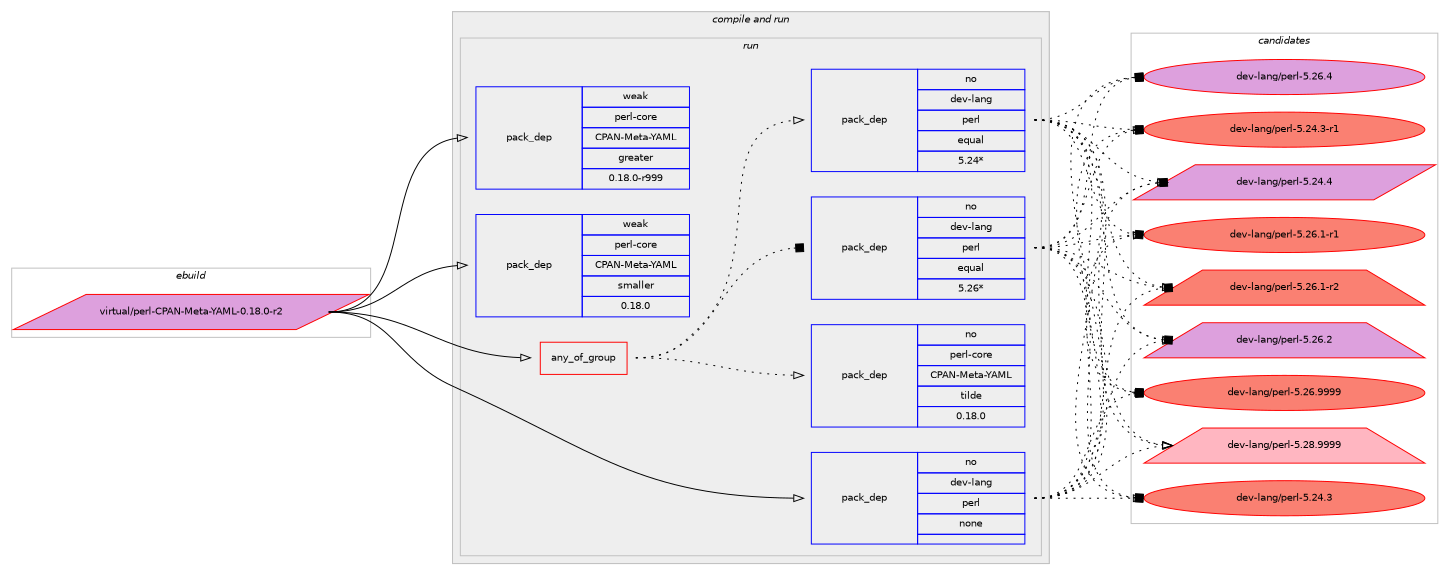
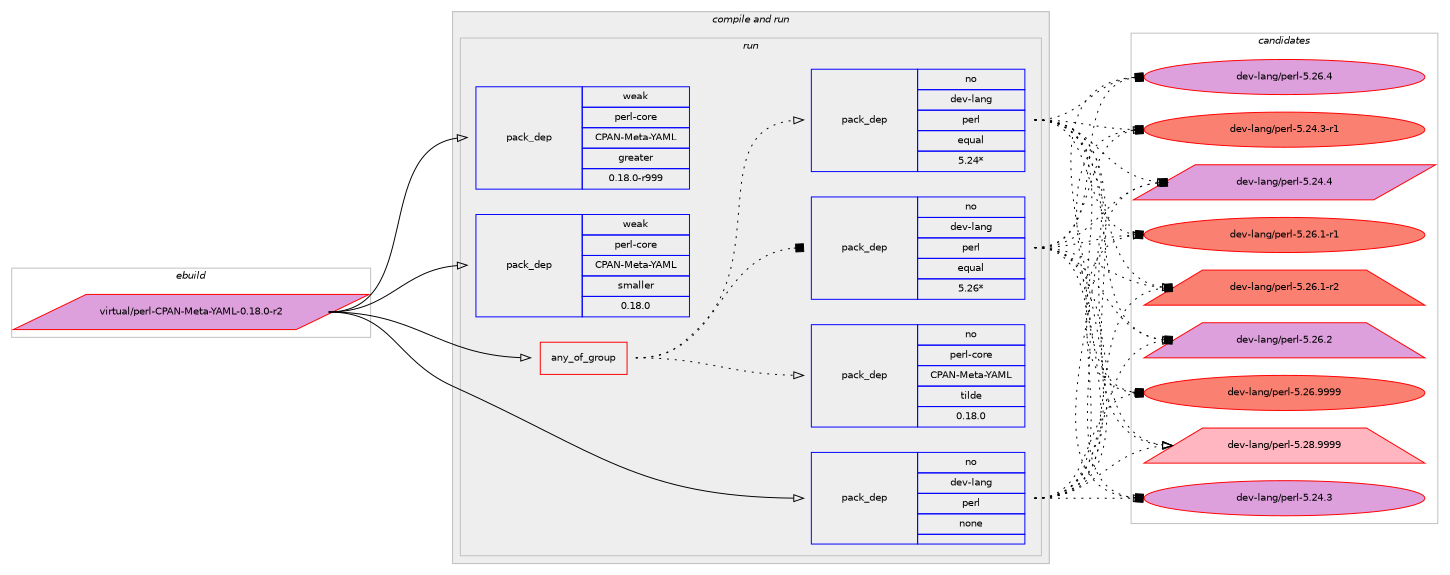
(1284, 498) -> (1284, 498)
